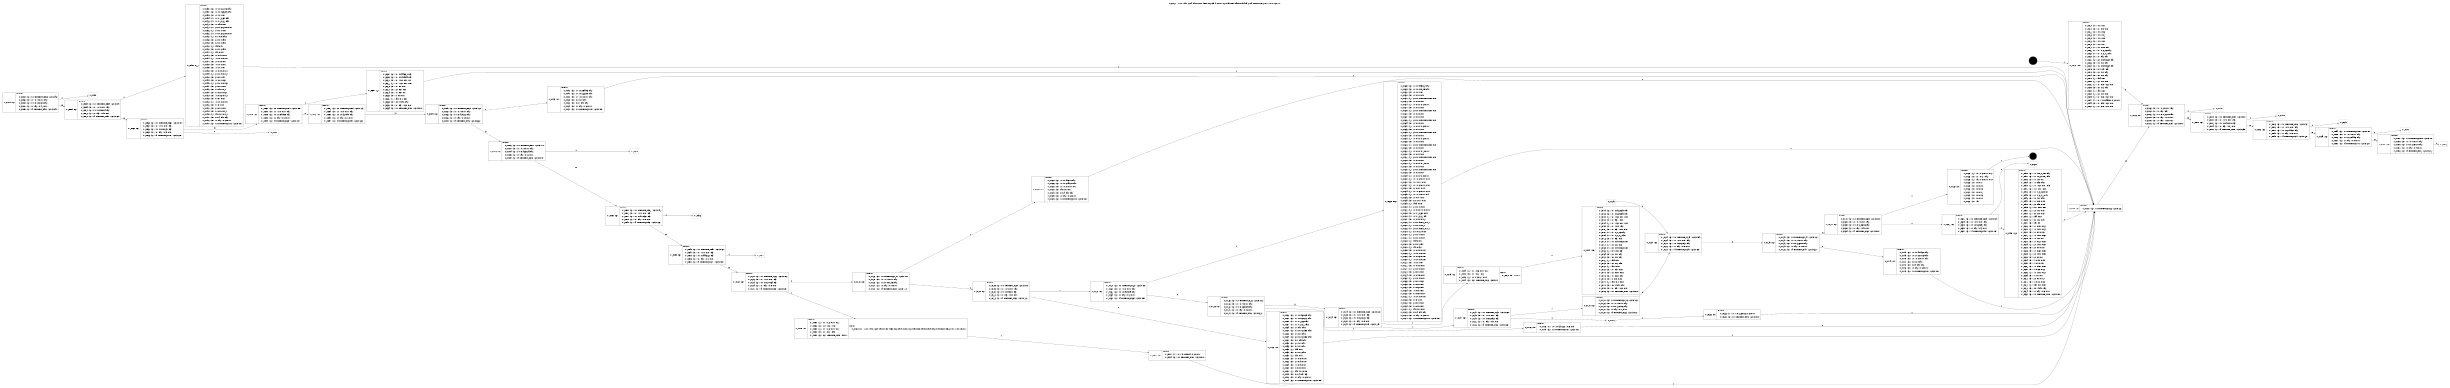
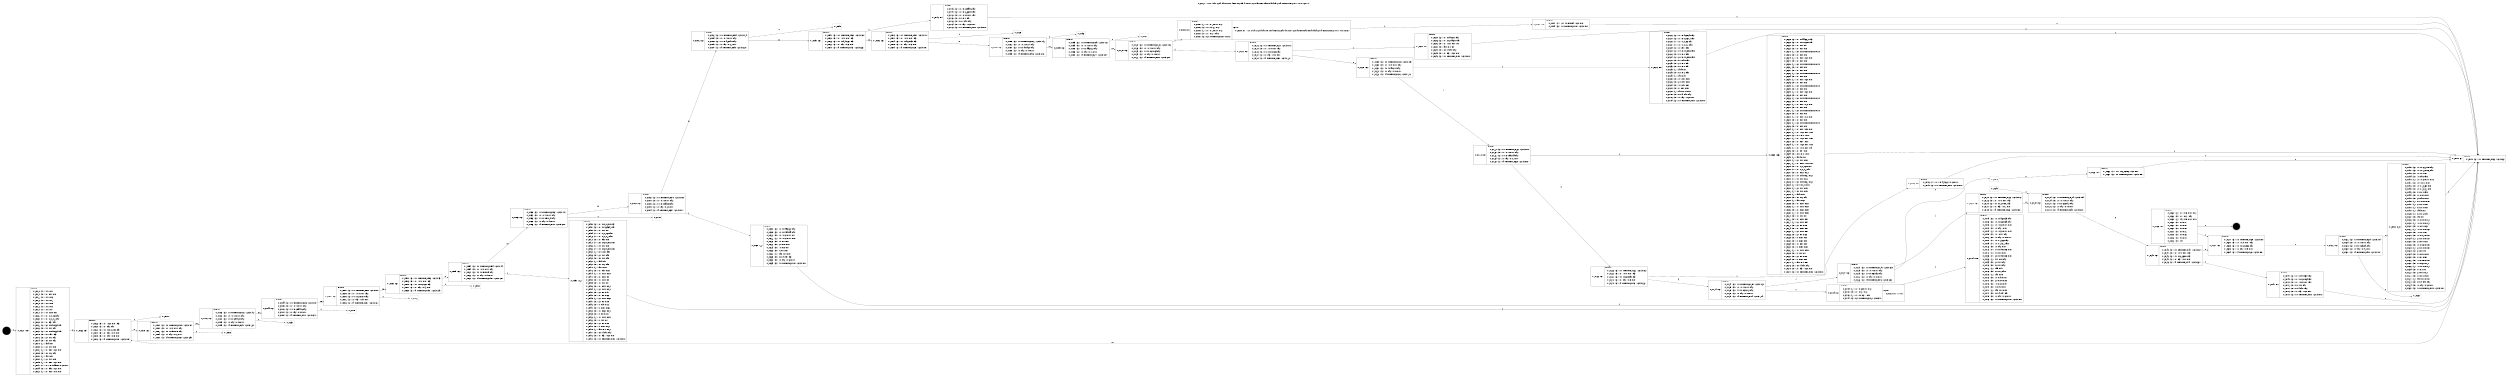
none -> (837, 27)
(1914, 205) -> (2202, 235)
none -> (382, 290)
